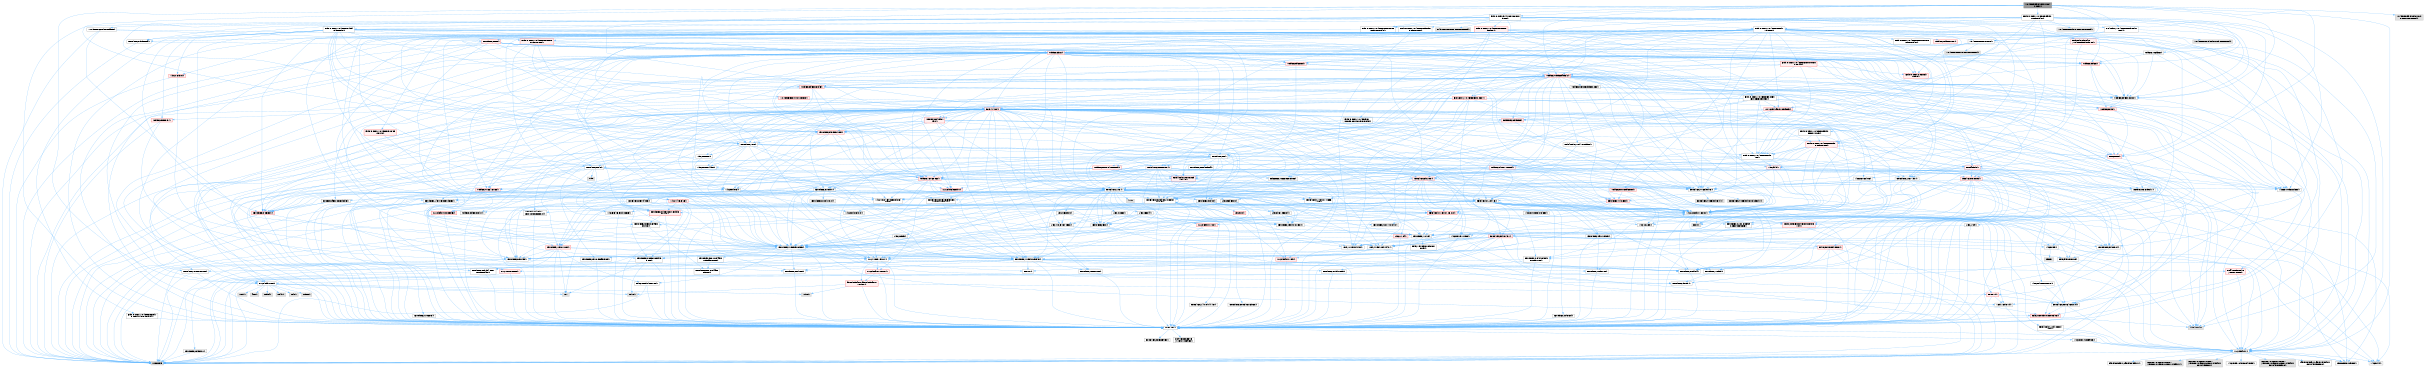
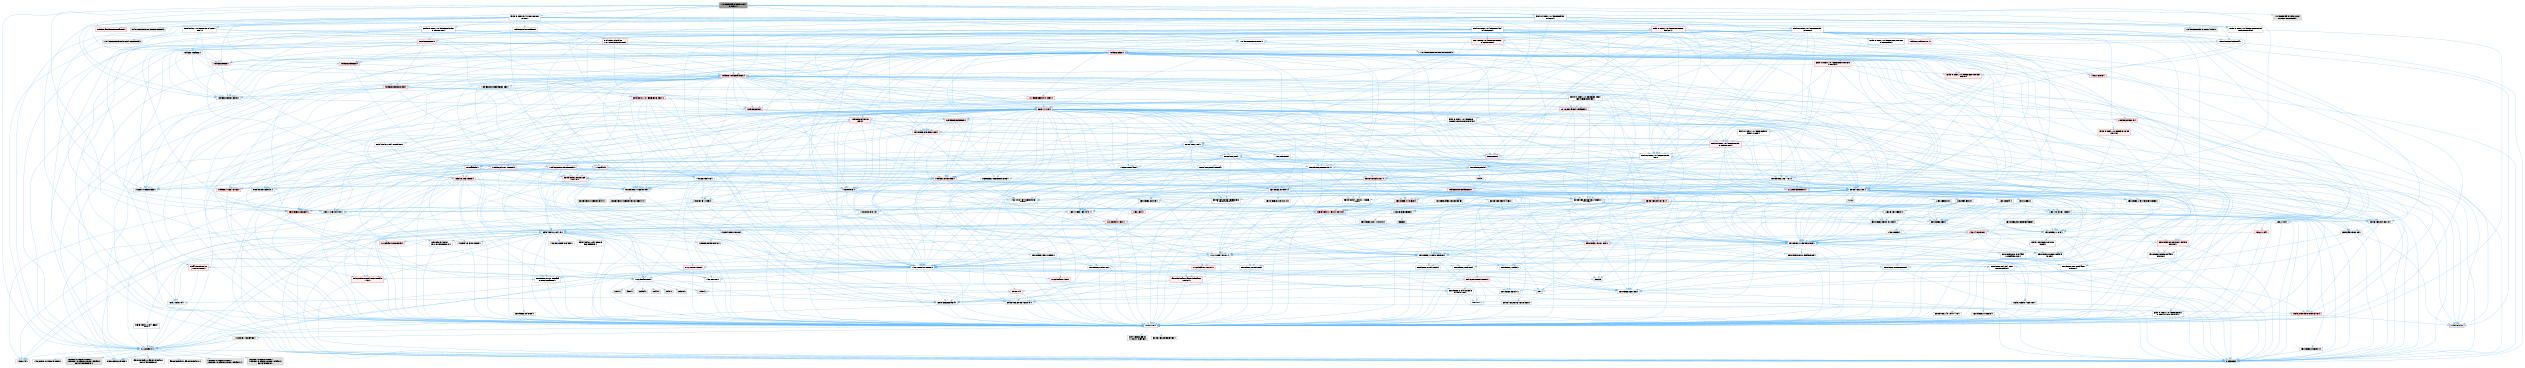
(2038, 17) -> (1550, 17)
(102, 30) -> (525, 30)
none -> (111, 30)
(2076, 30) -> (2201, 30)
(537, 42) -> (1487, 42)
(1916, 76) -> (1963, 76)
(794, 98) -> (1041, 98)
(1416, 162) -> (947, 98)
(1240, 213) -> (1138, 212)
none -> (2020, 222)
(1649, 233) -> (993, 228)
none -> (590, 243)
(2051, 247) -> (1402, 212)
(632, 295) -> none
